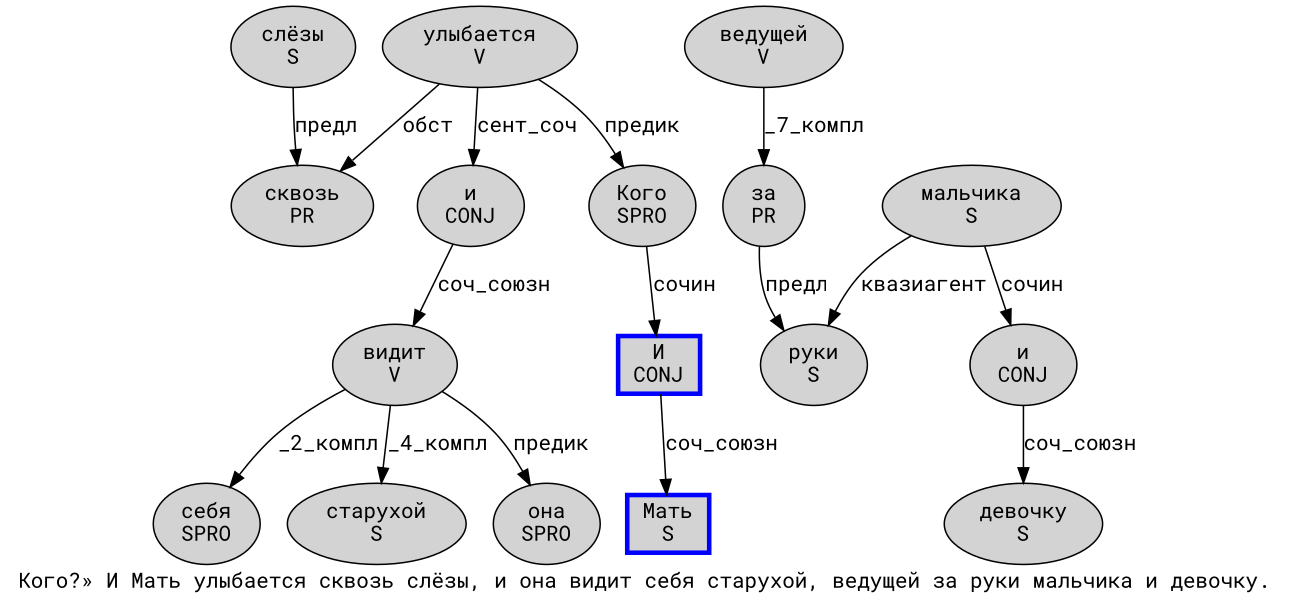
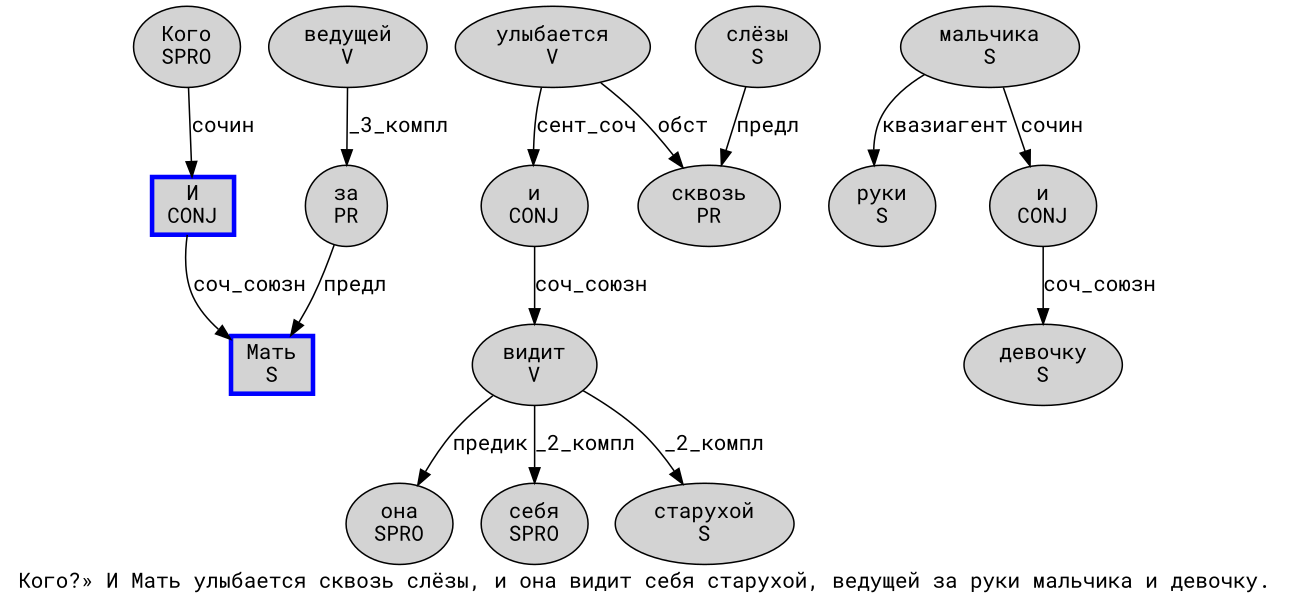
(582, 112) -> none
(815, 126) -> (399, 126)
(762, 283) -> (319, 285)
(438, 444) -> (715, 444)
